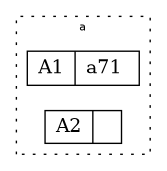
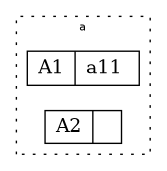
(107, 68) -> (107, 68)
